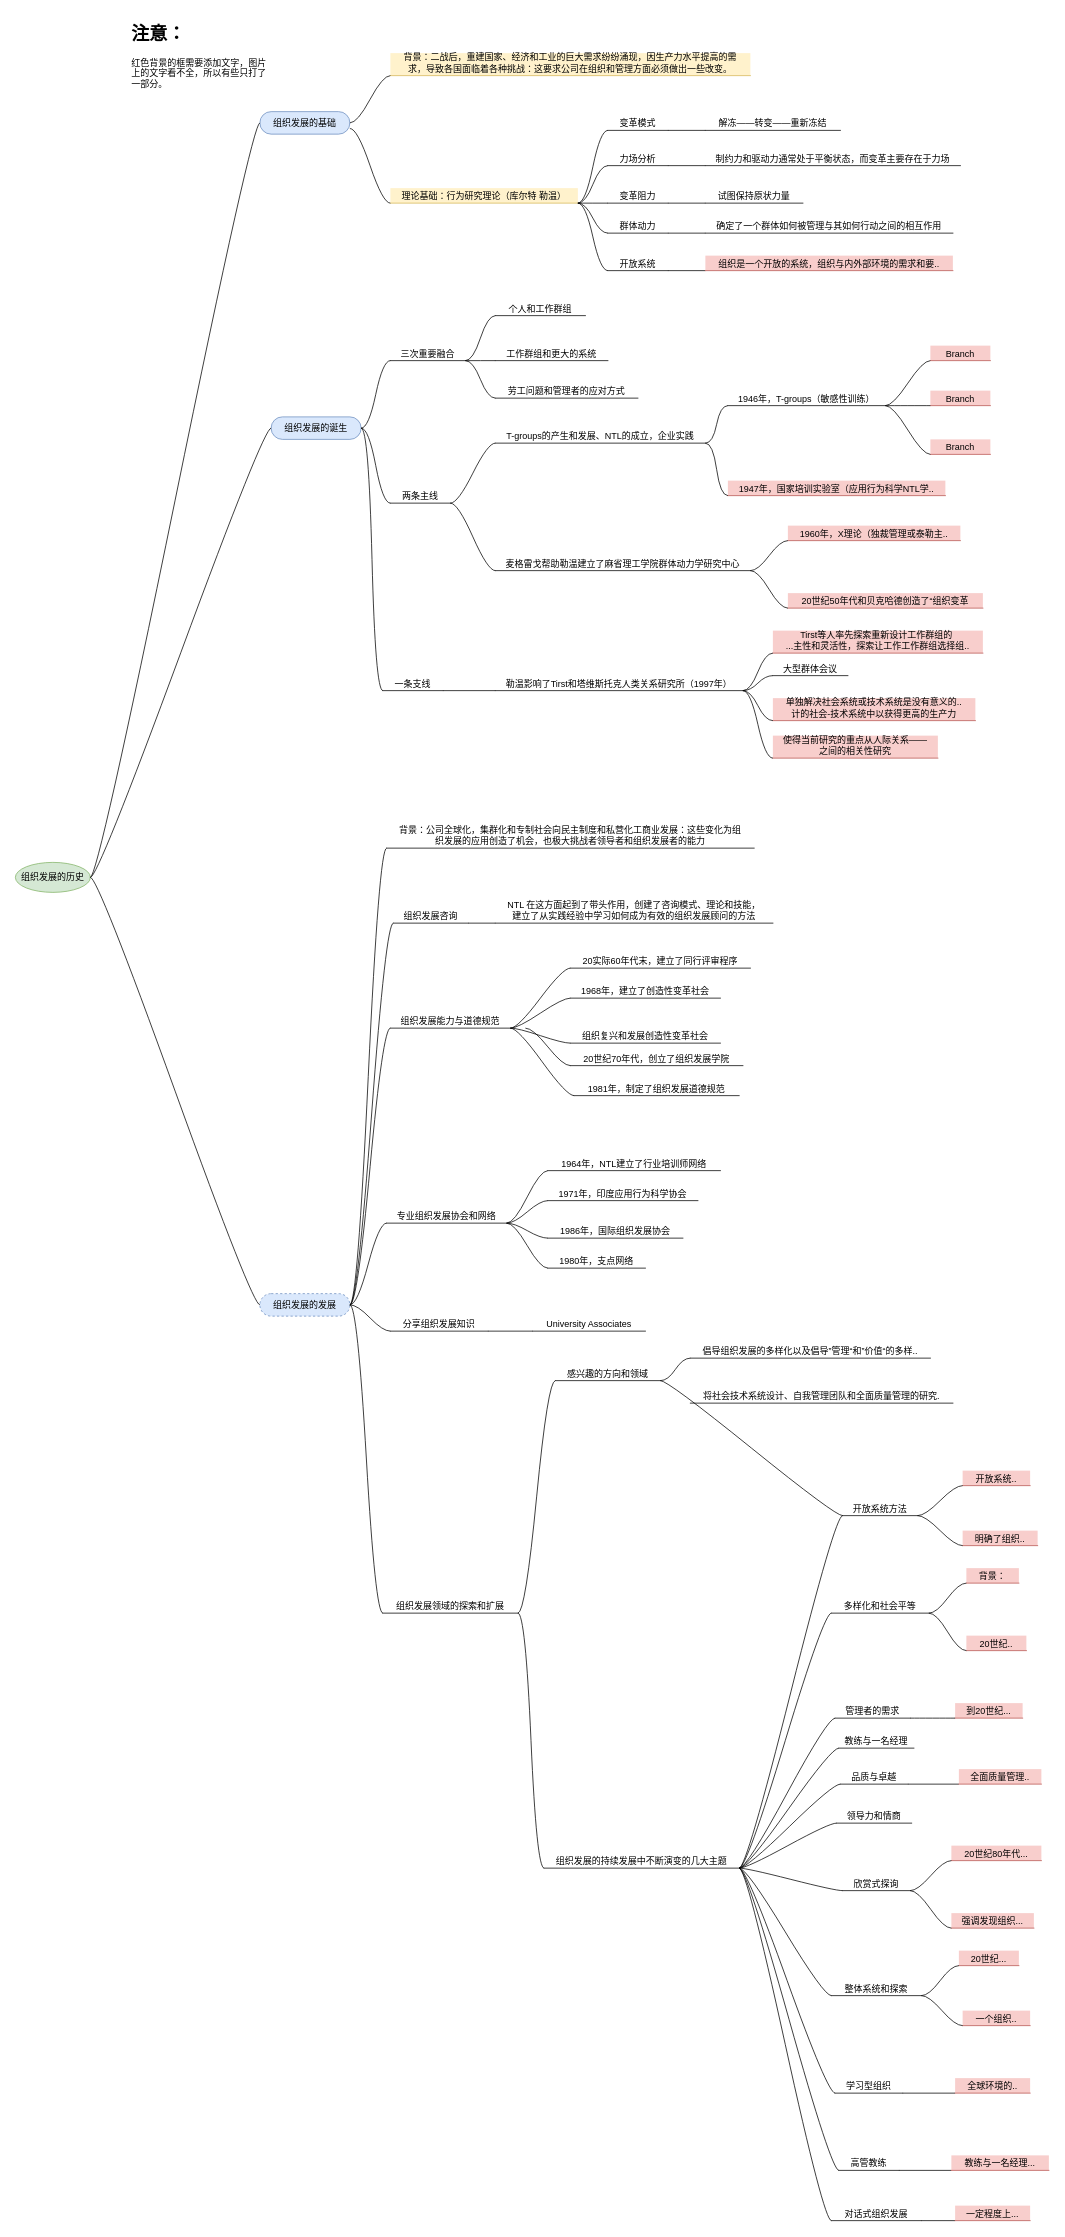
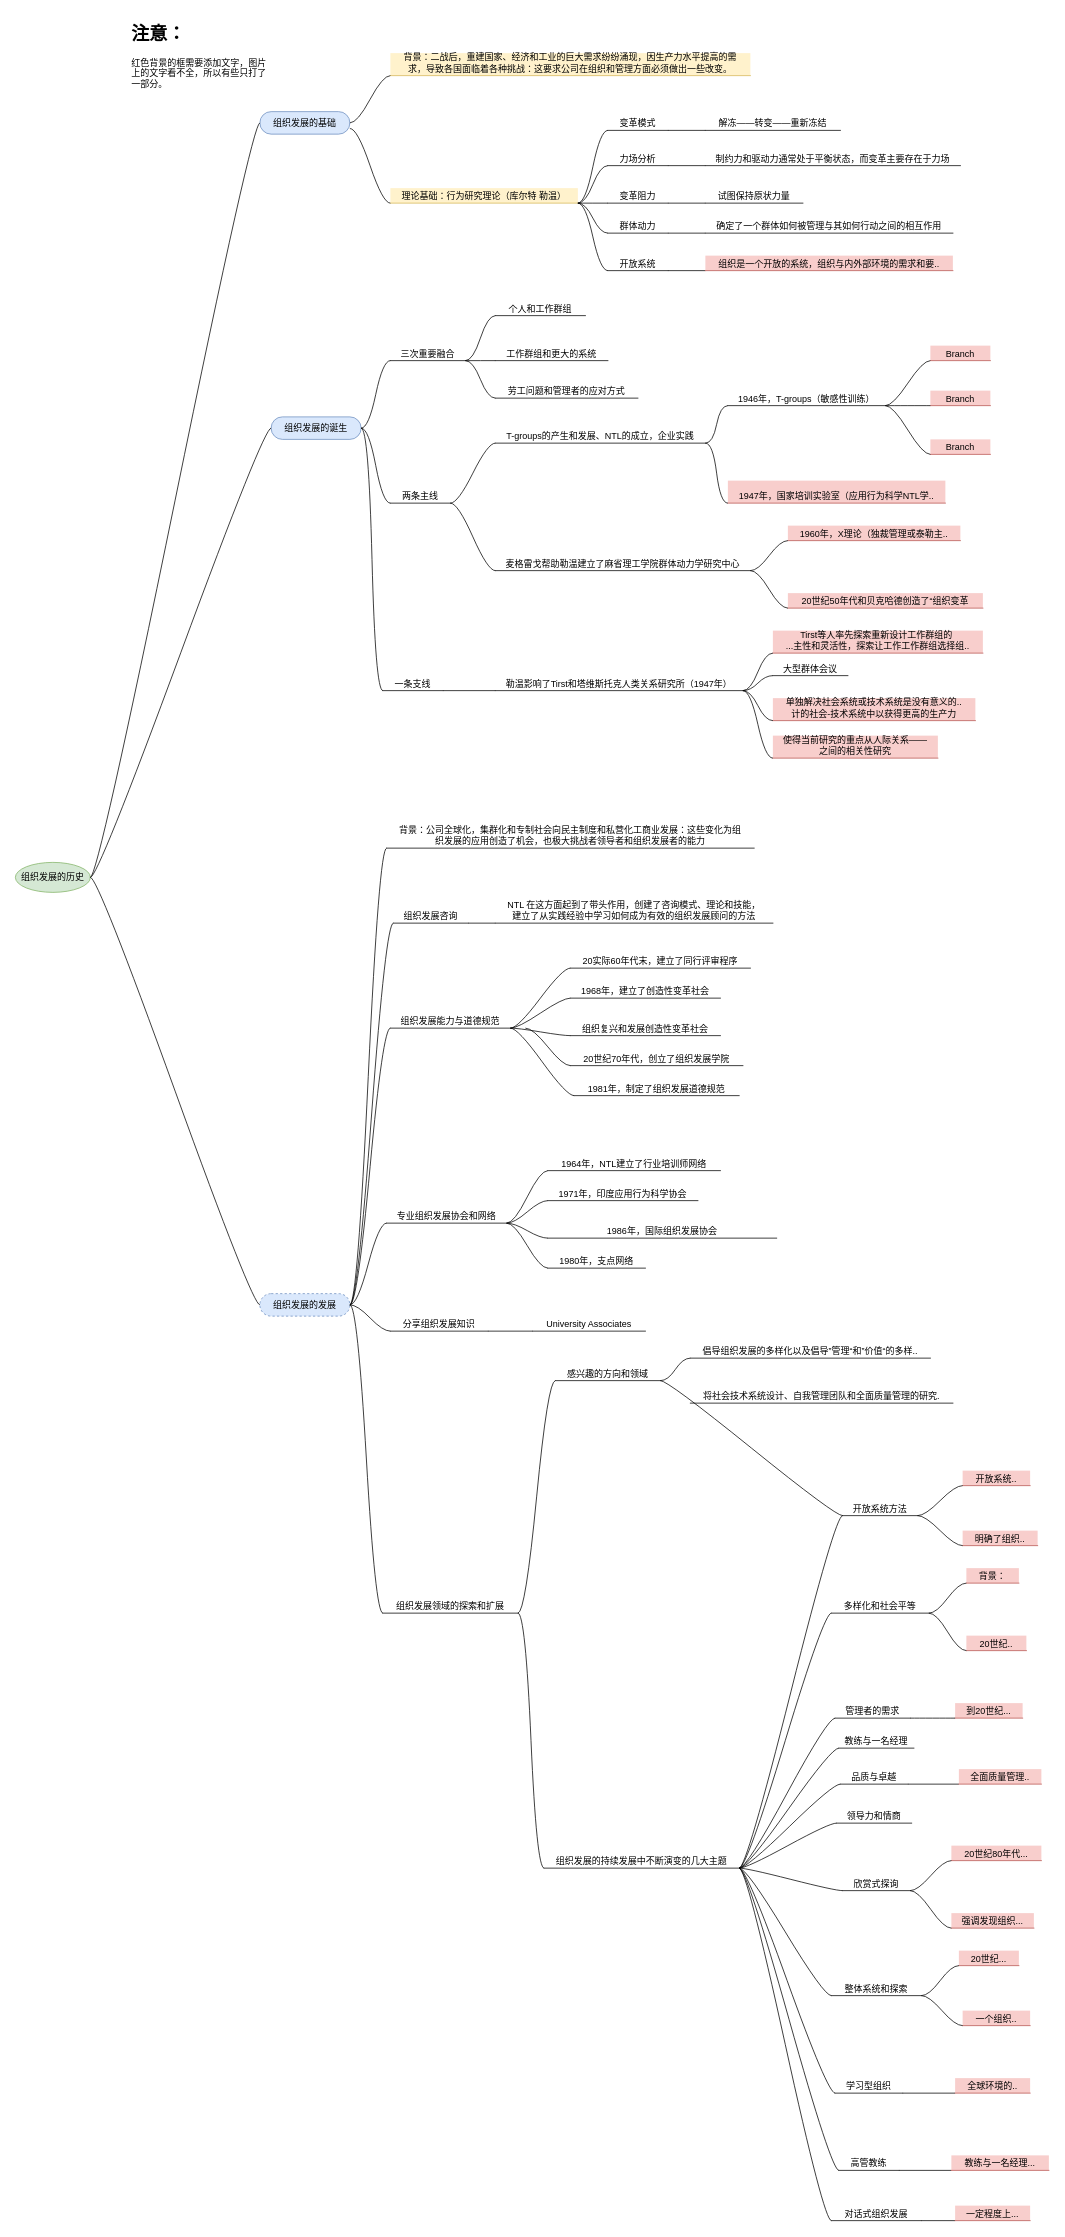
(837, 488) -> (837, 492)
(619, 683) -> (619, 683)
(645, 1032) -> (645, 1028)
(615, 1230) -> (662, 1230)
